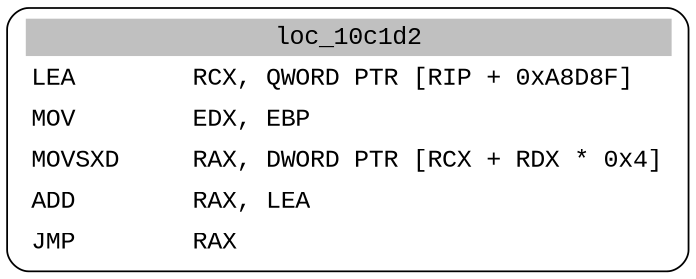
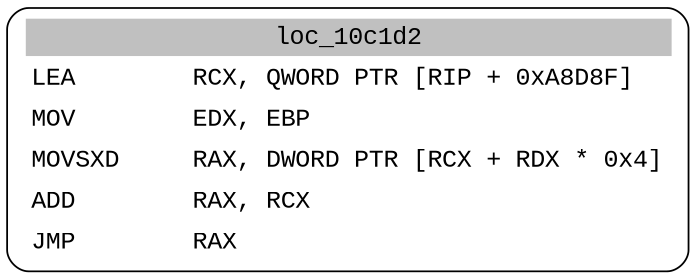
(171, 200) -> (171, 200)
